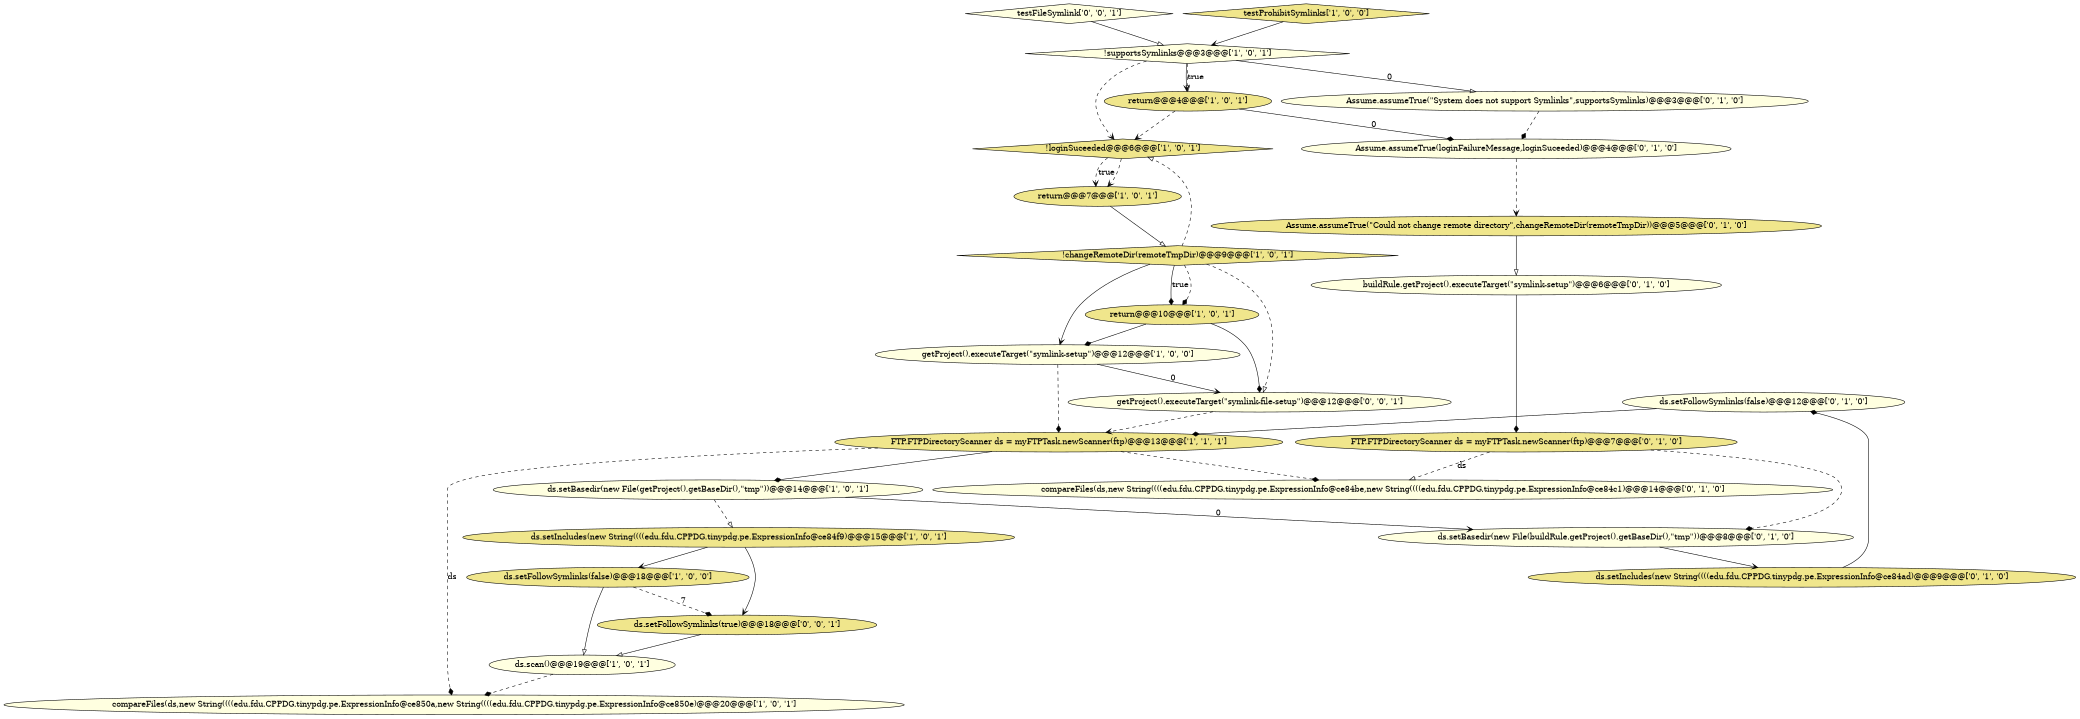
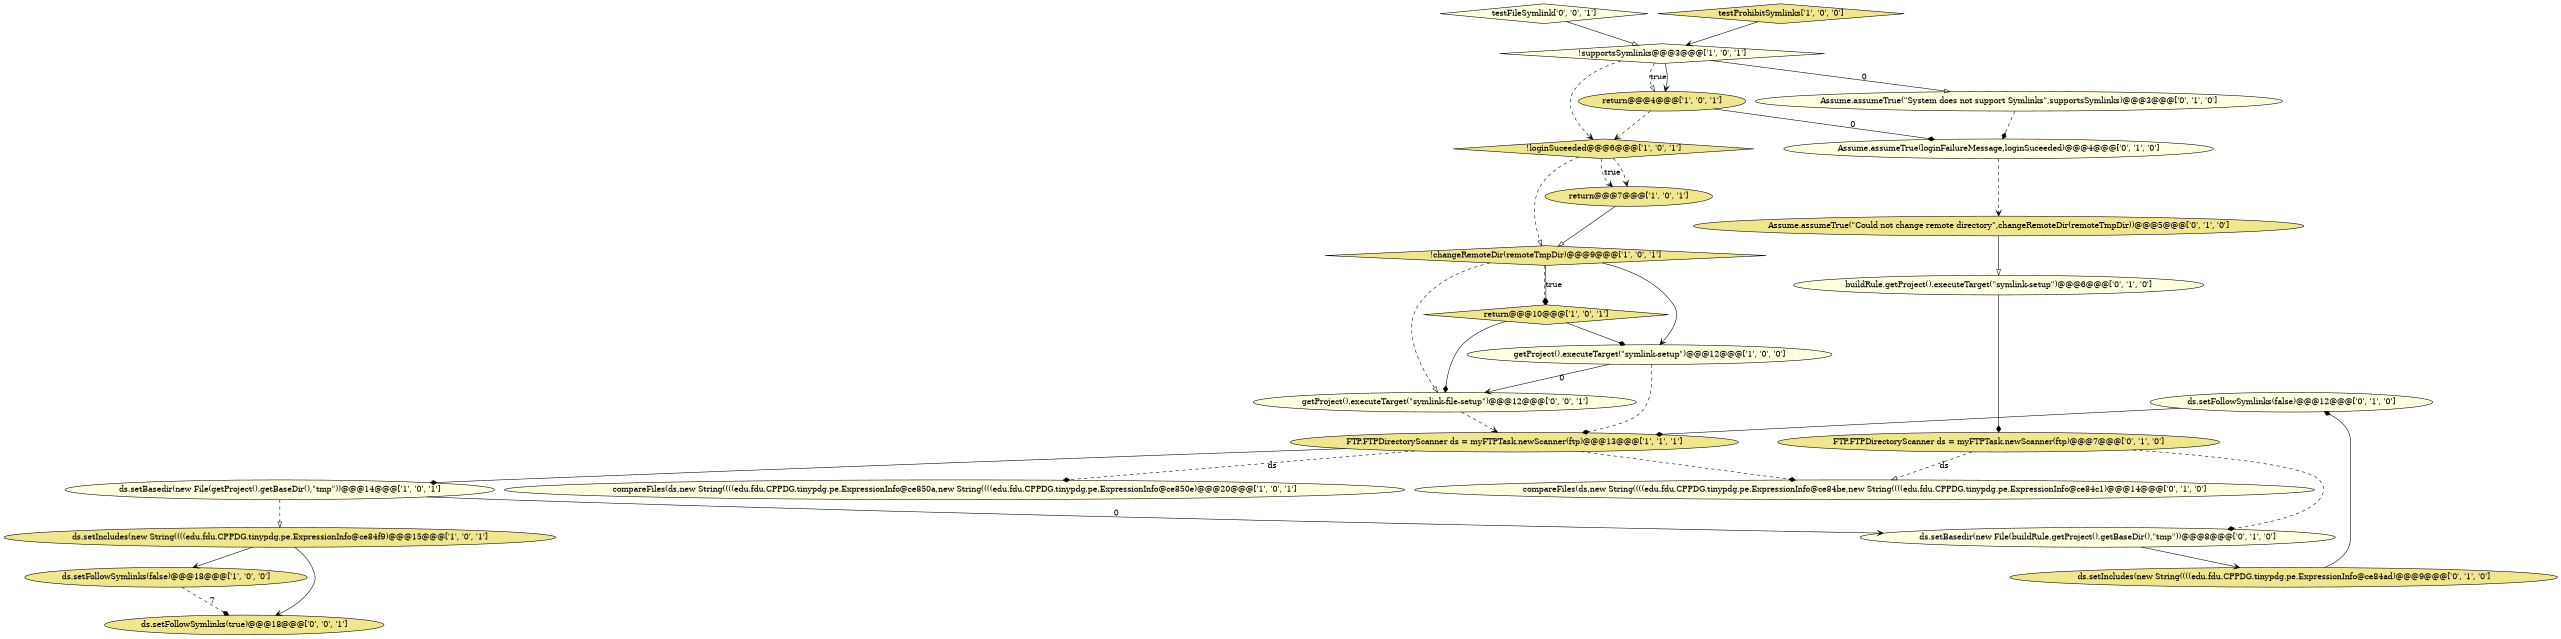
(1190, 195) -> (1539, 189)
(1172, 315) -> (1546, 315)
(582, 665) -> none
